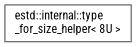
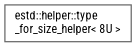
(68, 23) -> (68, 23)
